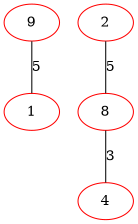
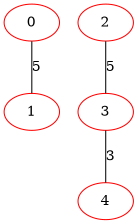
(32, 23) -> (32, 23)
(106, 112) -> (106, 112)
